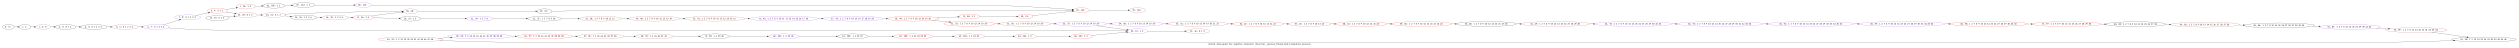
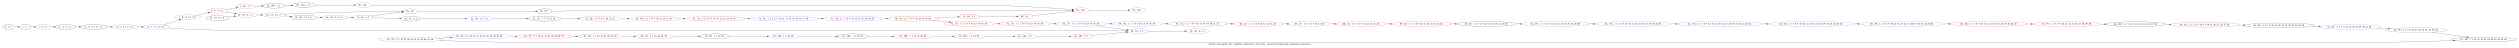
(411, 19) -> (411, 19)
